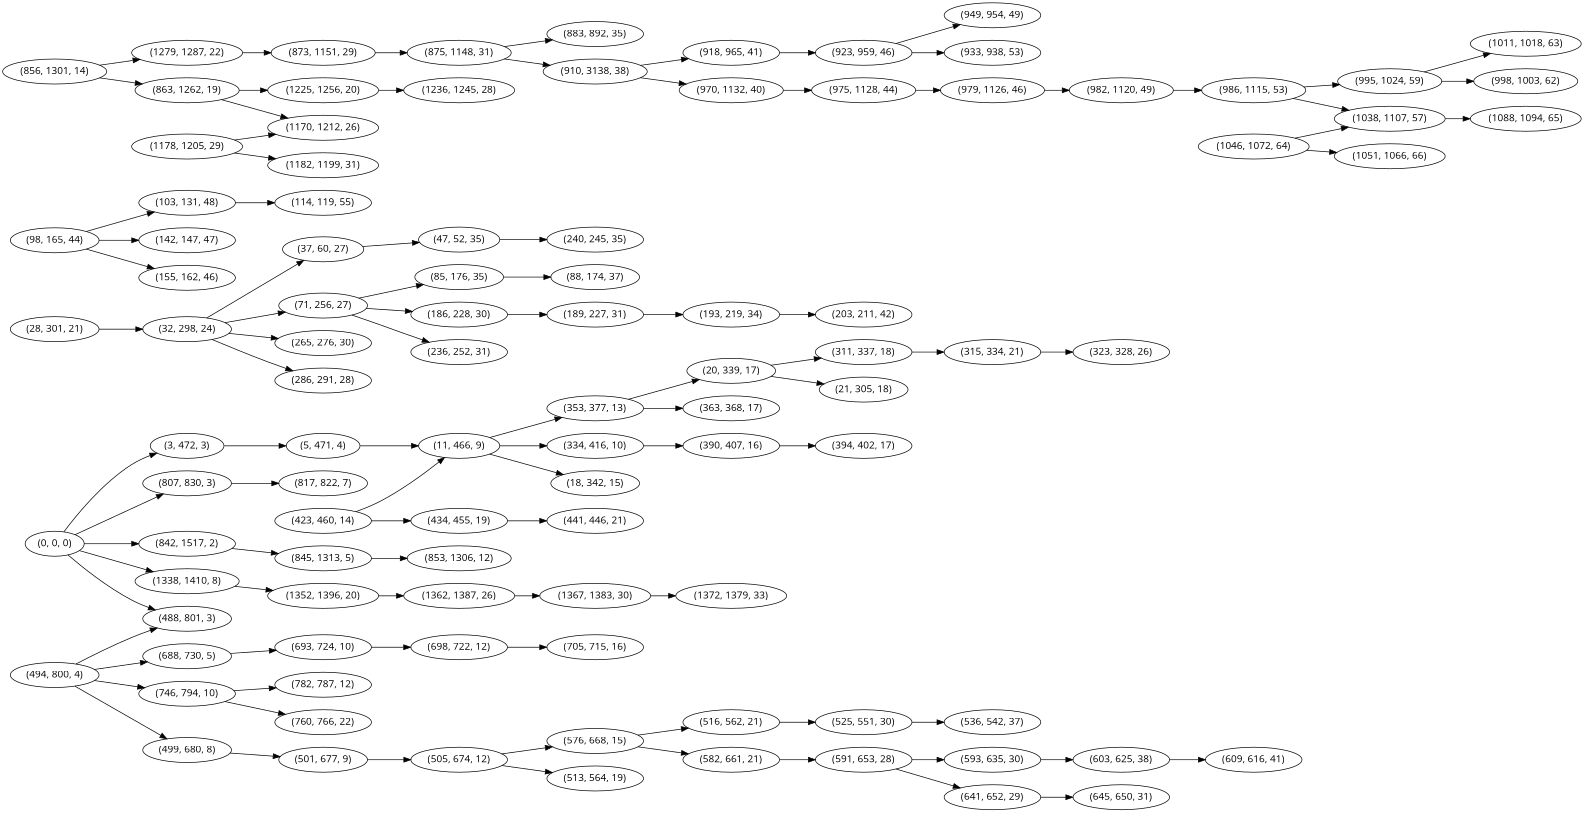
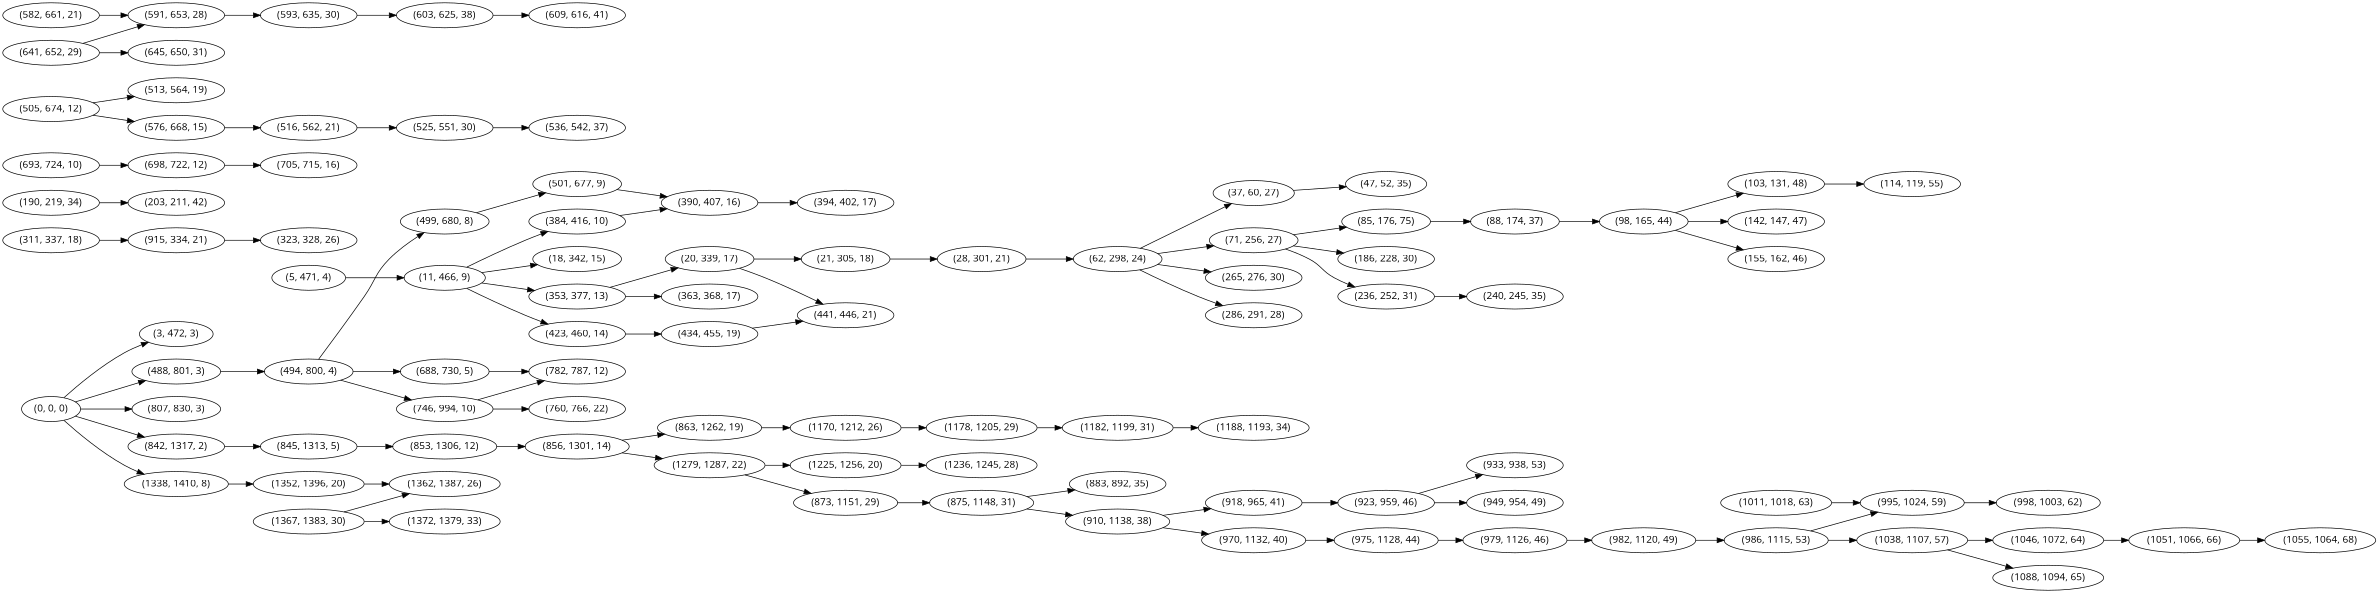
(1454, 64) -> (1842, 503)
(595, 72) -> (1118, 522)
(250, 90) -> (774, 465)
(1318, 133) -> (1977, 540)
(252, 138) -> (910, 428)
none -> (1576, 222)
(520, 240) -> (1447, 297)
none -> (910, 259)
(459, 277) -> (1386, 222)
(595, 315) -> none
(731, 315) -> (51, 203)
(187, 329) -> (1118, 259)
(992, 352) -> (176, 240)
(793, 362) -> (778, 283)
none -> (1254, 428)
(252, 446) -> none
(595, 446) -> (577, 222)
none -> (507, 447)
(323, 483) -> none
(399, 490) -> (504, 306)
none -> (2320, 540)
(187, 544) -> (176, 447)
(524, 596) -> (373, 504)
(113, 646) -> (239, 372)
(250, 652) -> (505, 372)
(187, 694) -> (445, 409)
(660, 750) -> none
(386, 760) -> (638, 193)
(925, 777) -> (110, 35)
